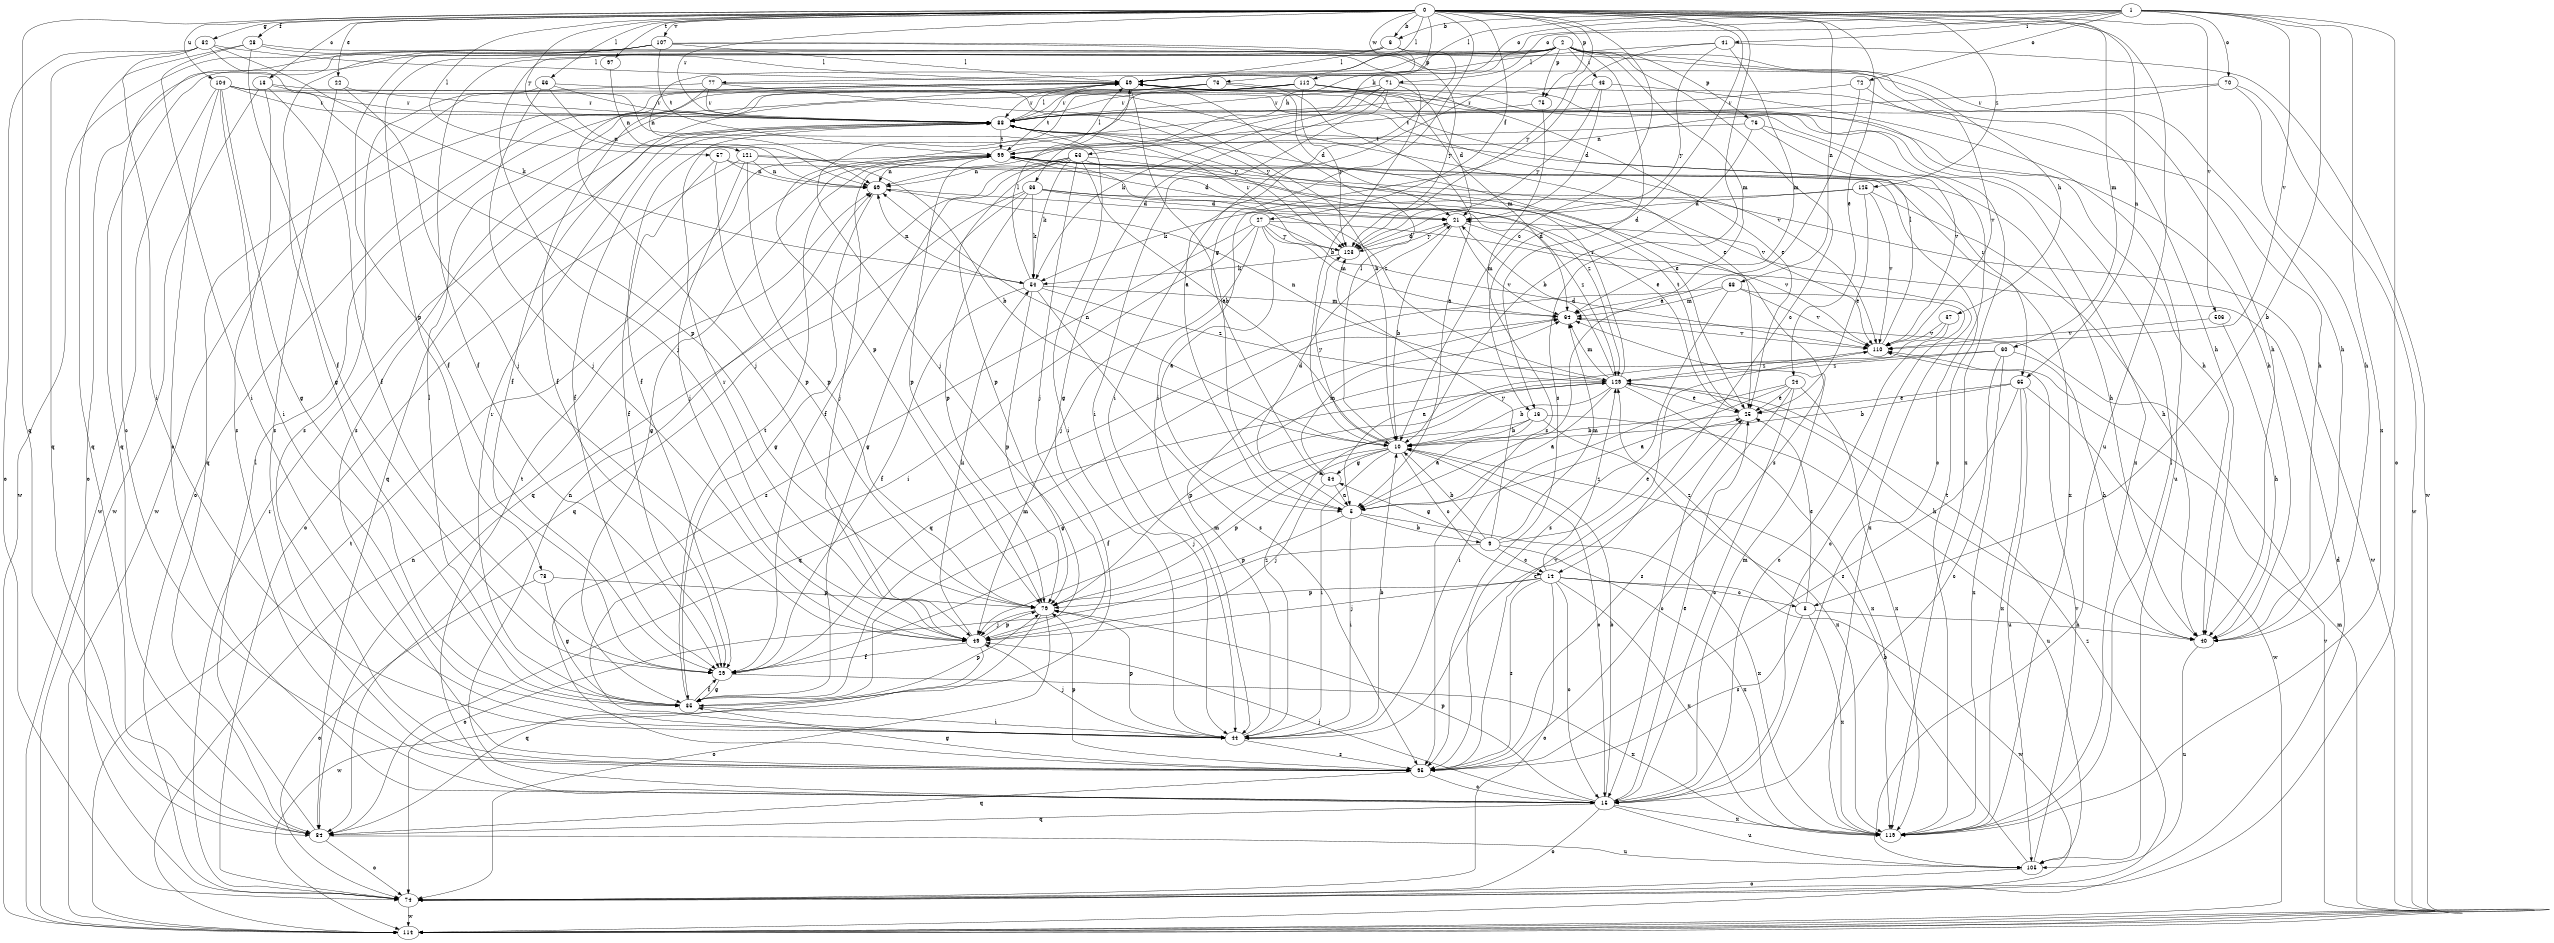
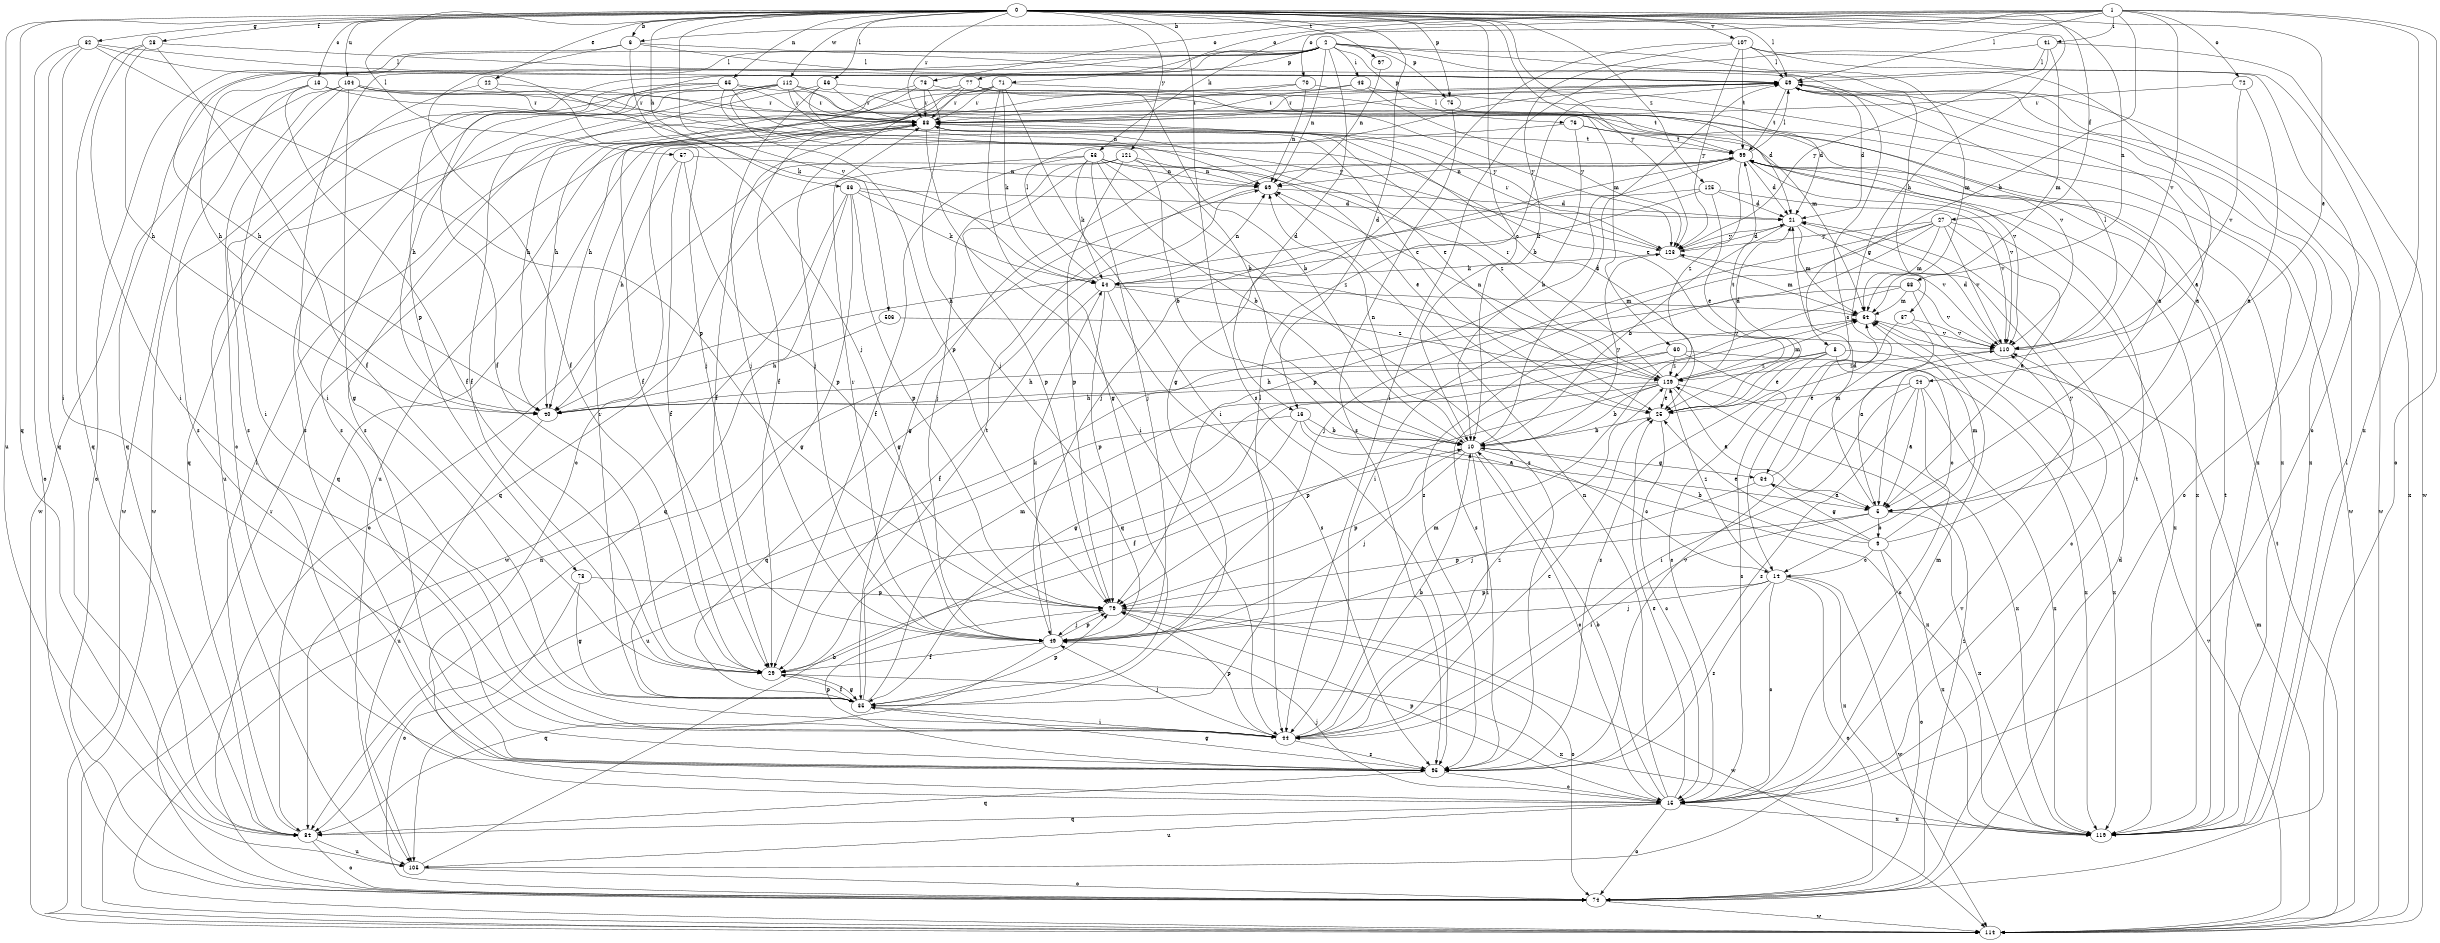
(1521, 156) -> (791, 108)
none -> (1920, 258)
none -> (1767, 285)
(20, 496) -> (2410, 496)
(1677, 587) -> (1950, 466)
